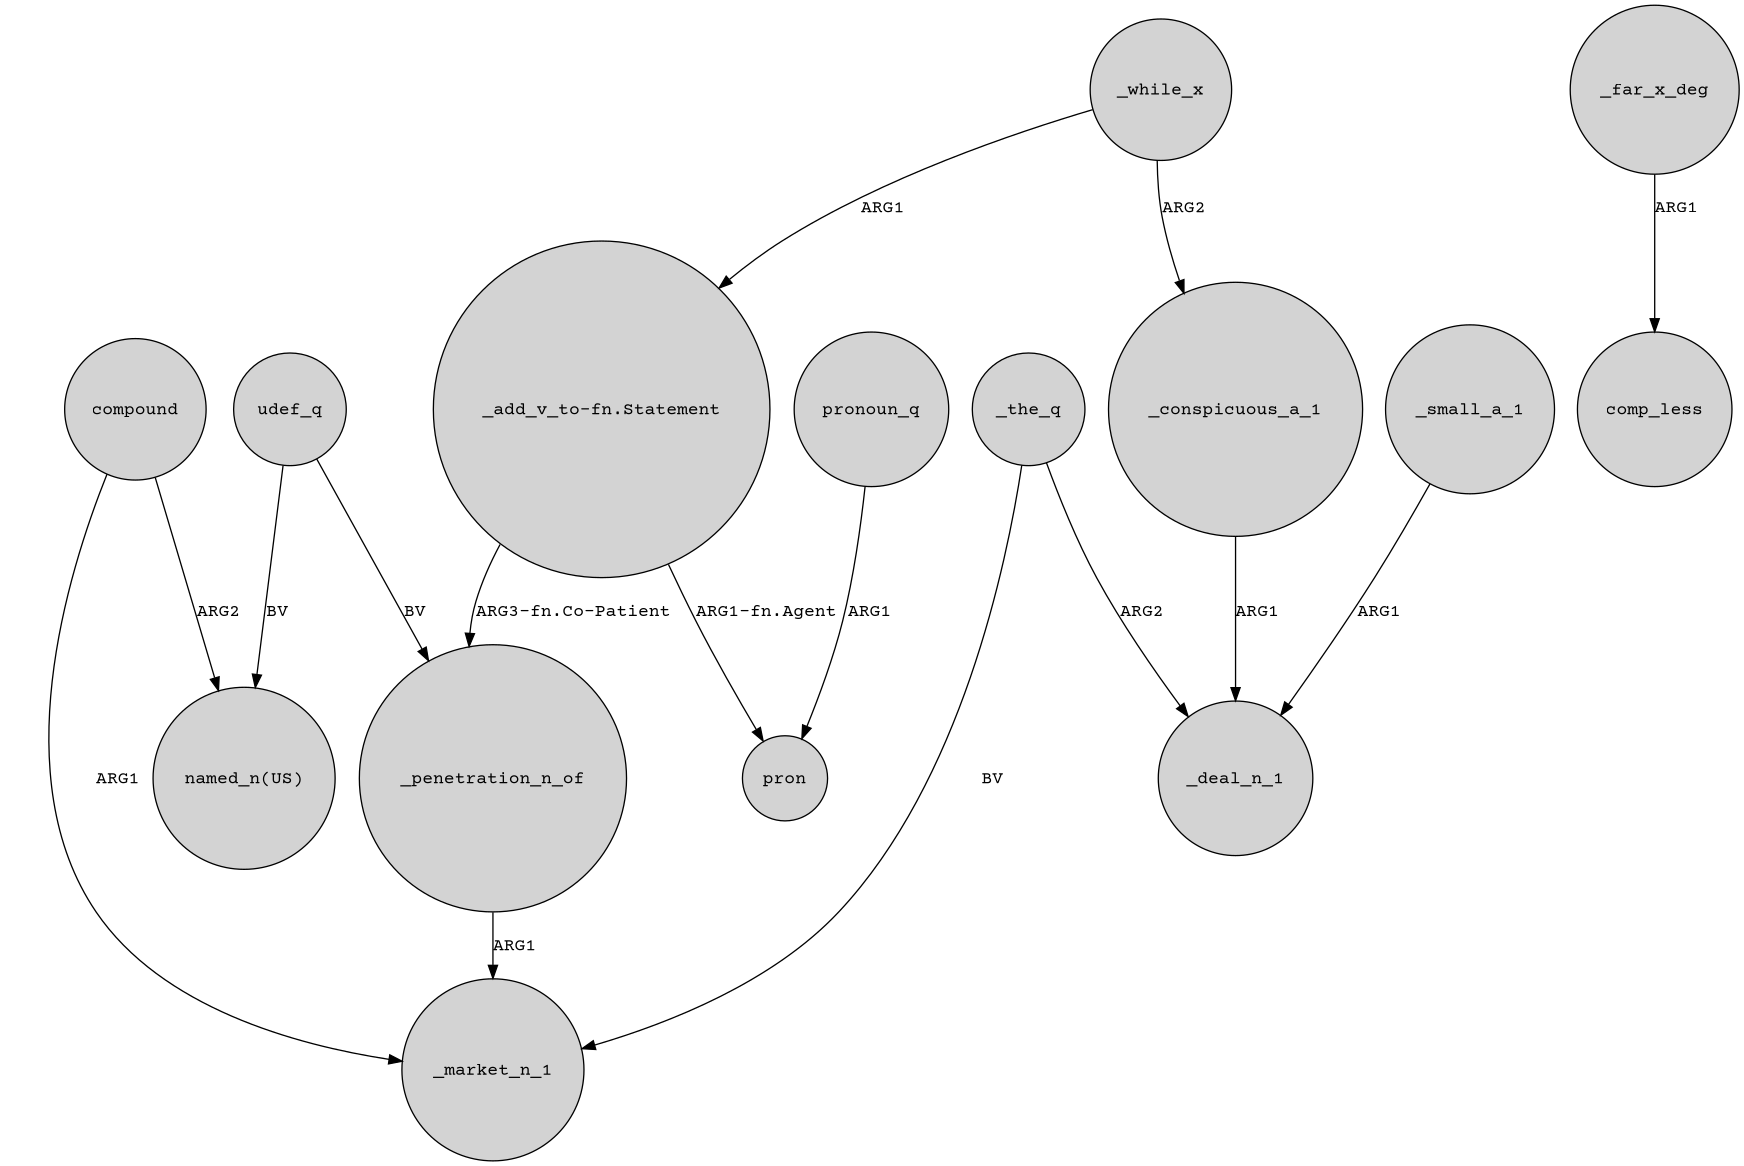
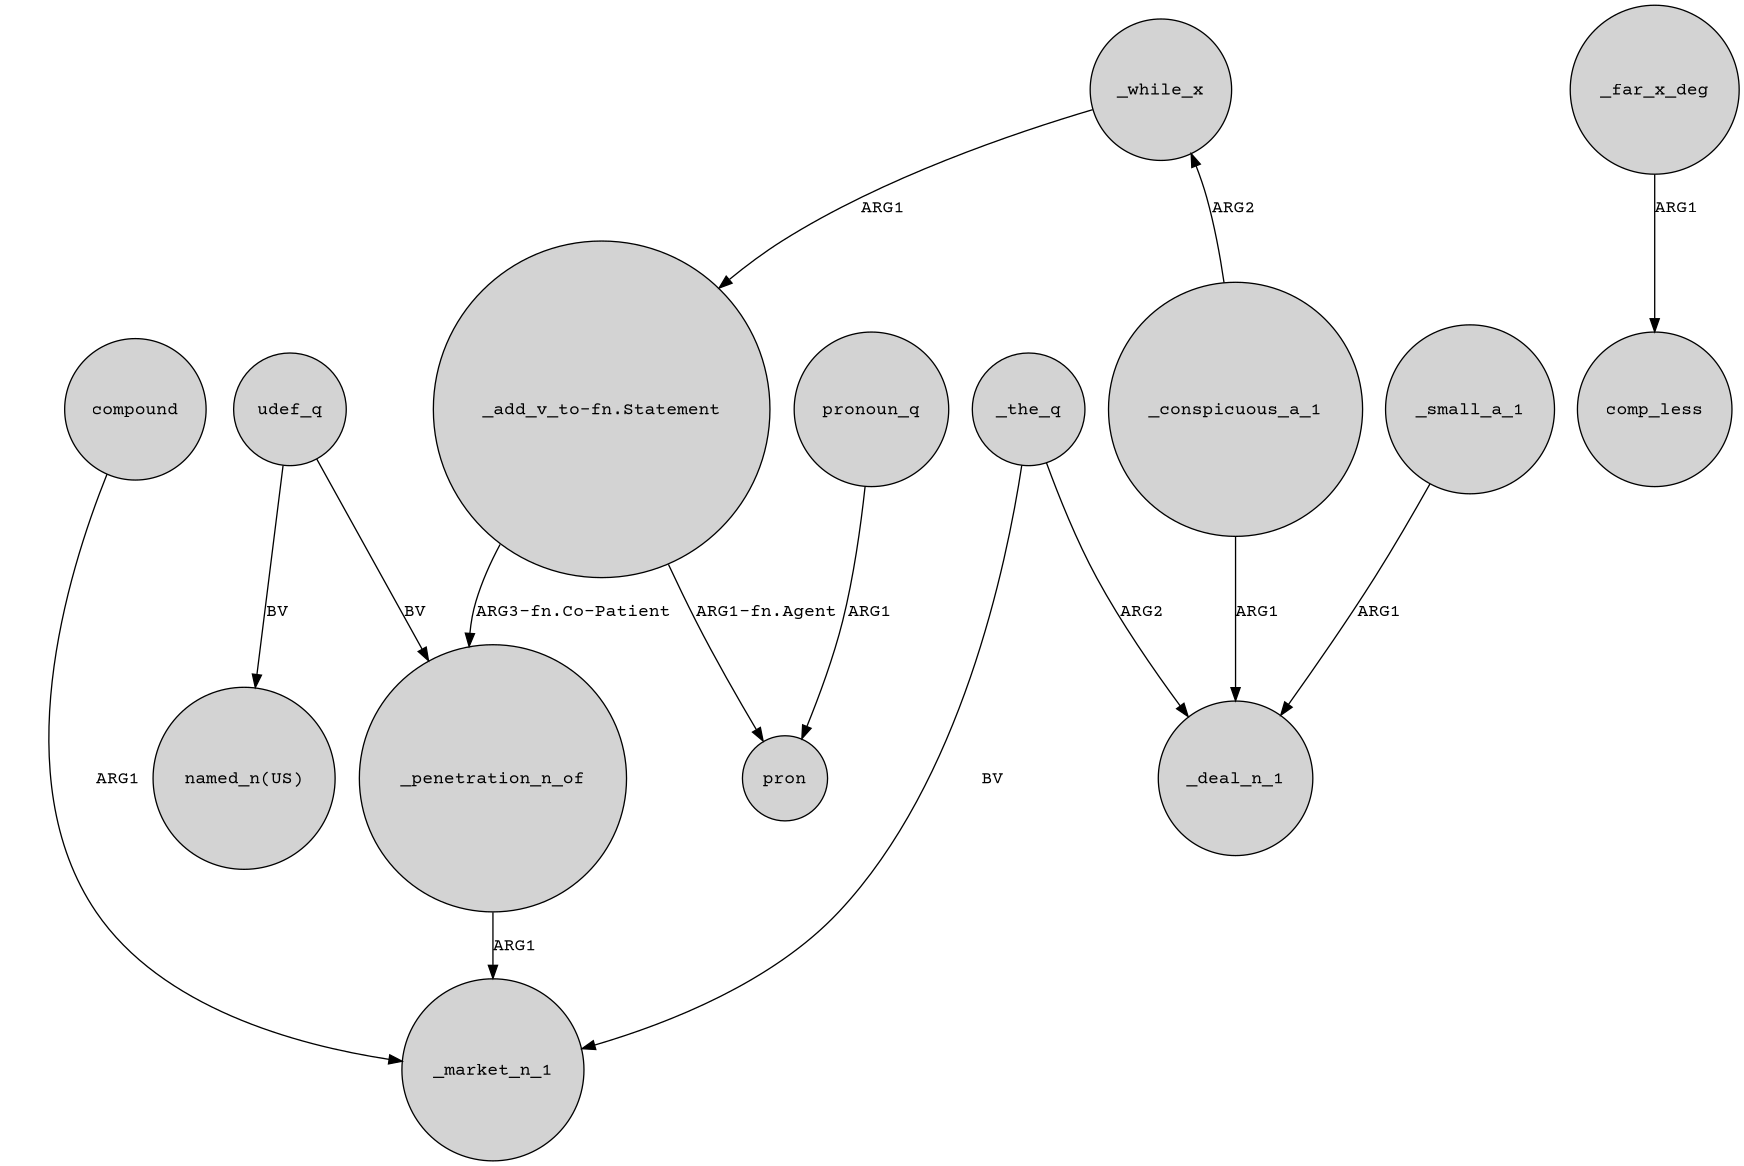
(1163, 222) -> (1213, 224)
(185, 578) -> none
